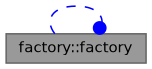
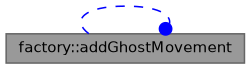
(76, 48) -> (125, 48)
